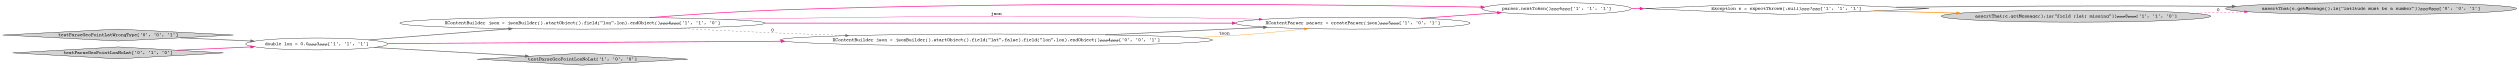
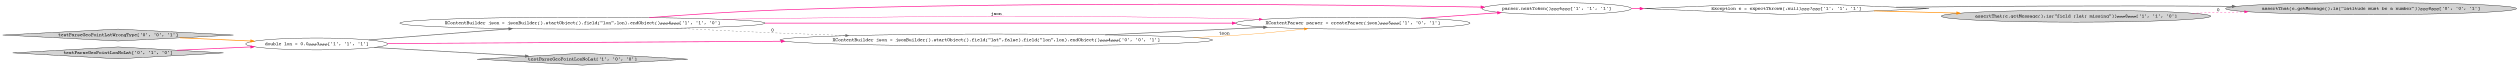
(215, 39) -> (215, 39)
